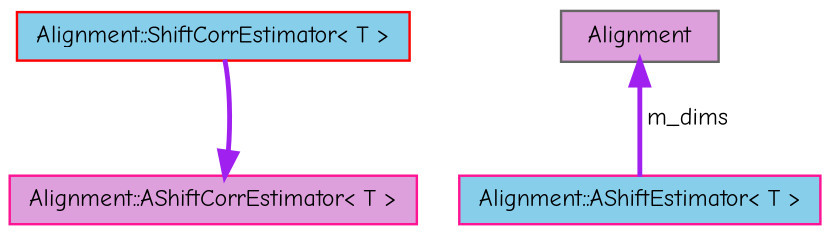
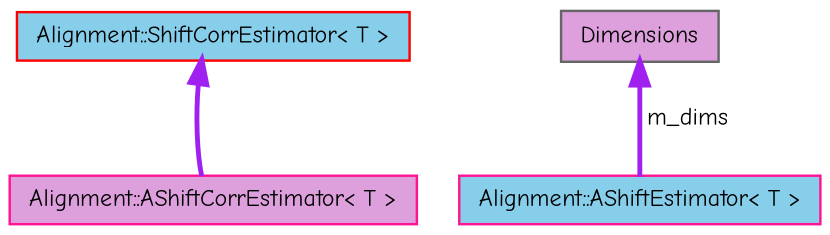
(640, 36) -> (640, 36)
(229, 106) -> (197, 130)
